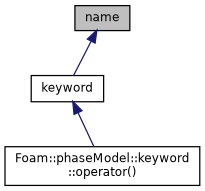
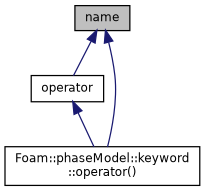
(67, 89) -> (67, 89)
none -> (116, 95)
